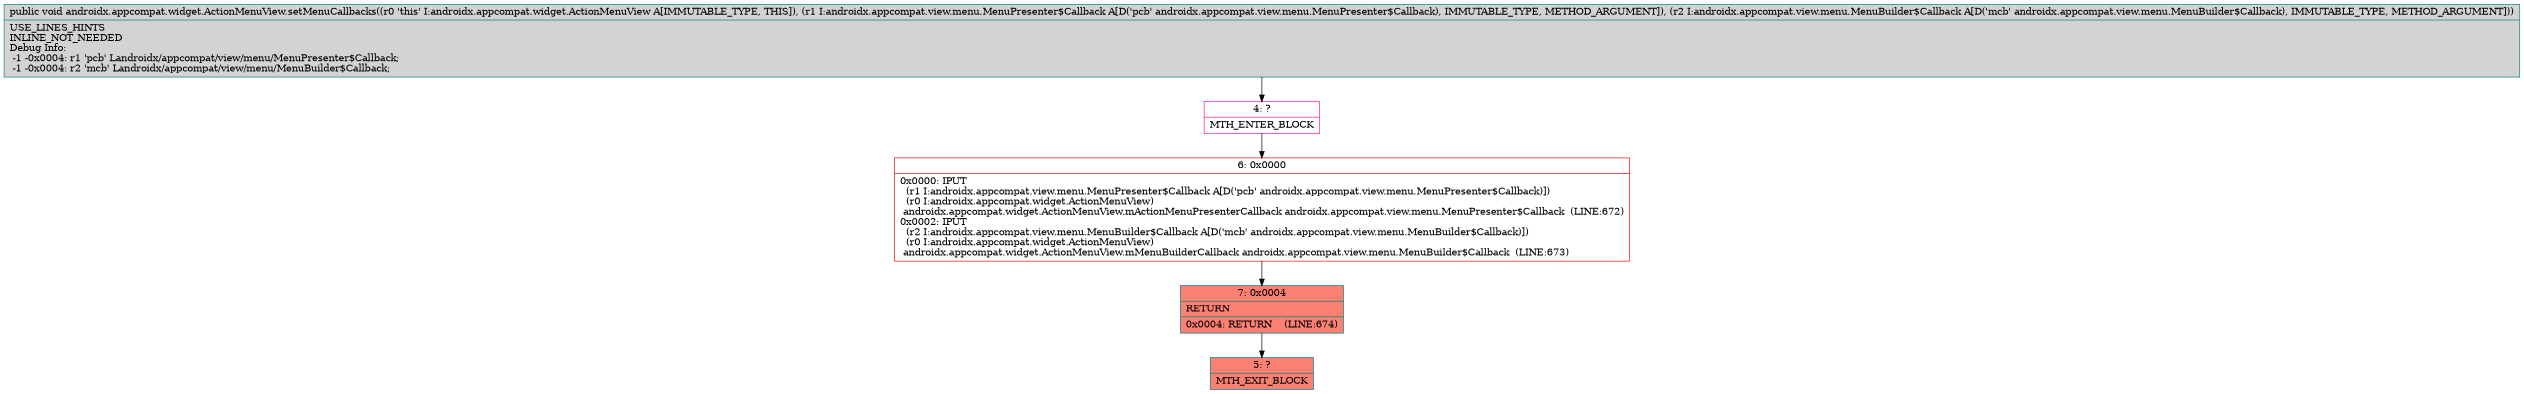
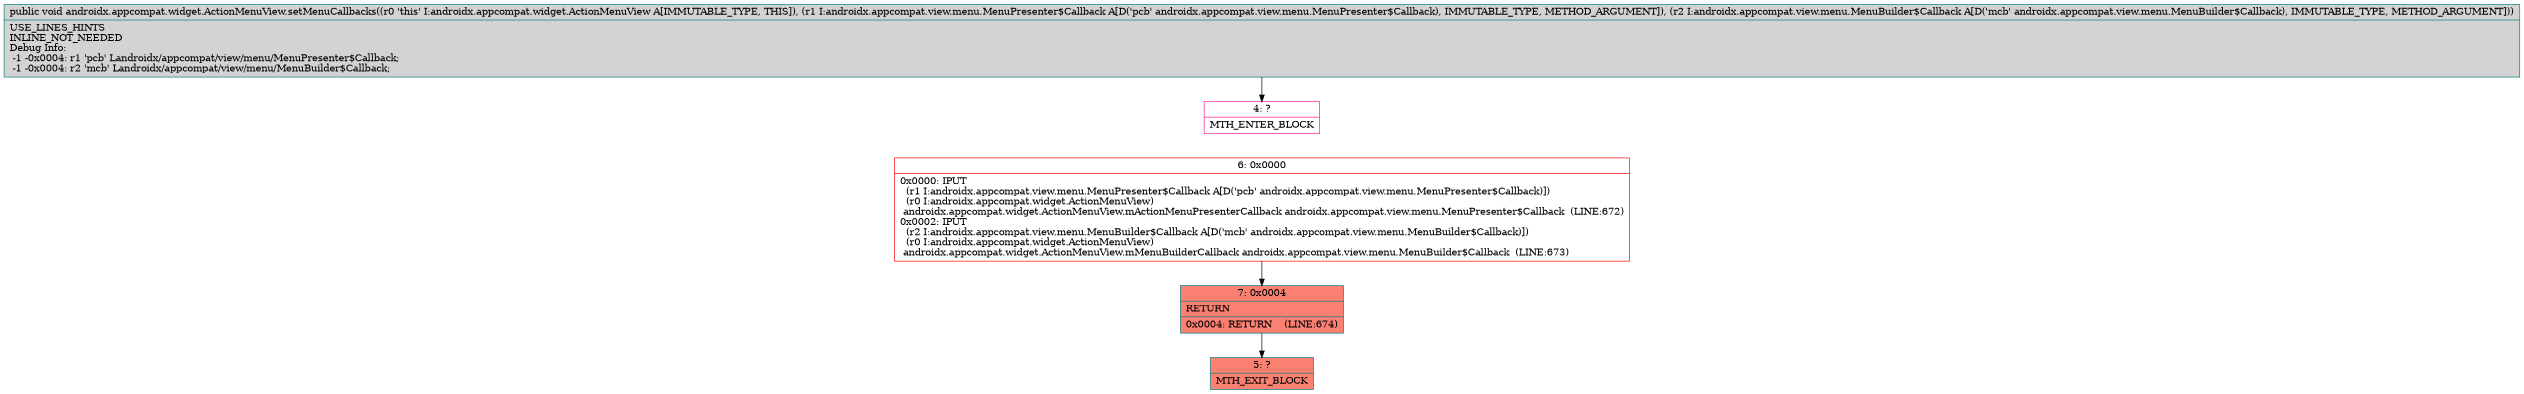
(1262, 142) -> none
